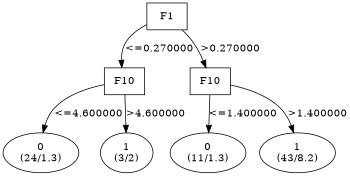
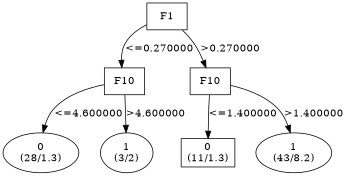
(41, 153) -> (41, 153)
(208, 153) -> (208, 153)
